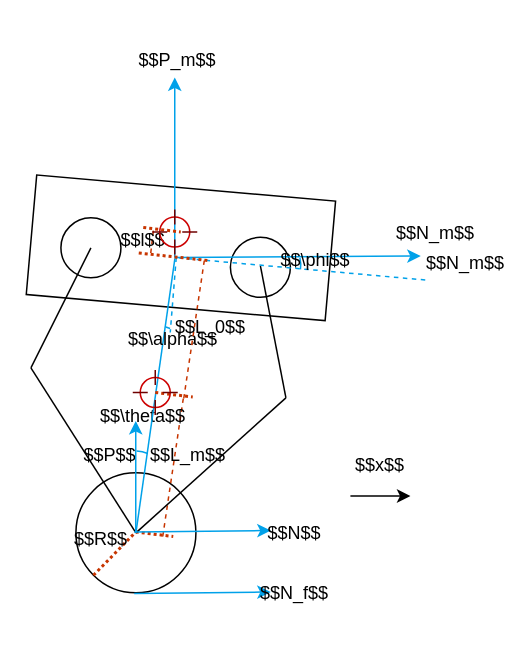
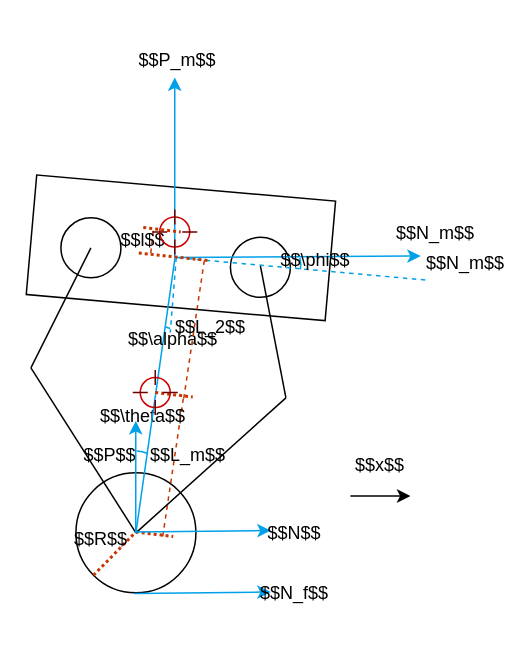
(211, 328) -> (211, 328)
